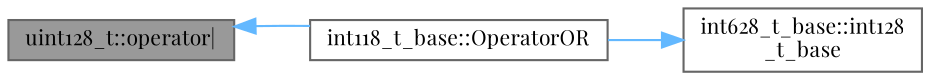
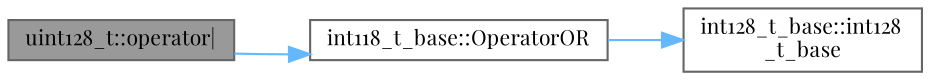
(283, 26) -> (261, 54)
(803, 40) -> (803, 40)
